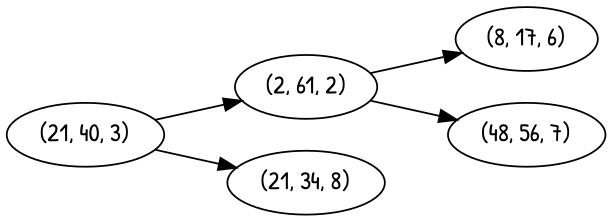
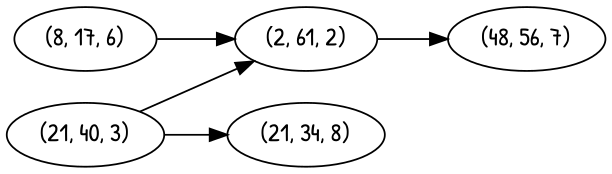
(407, 65) -> (187, 39)
